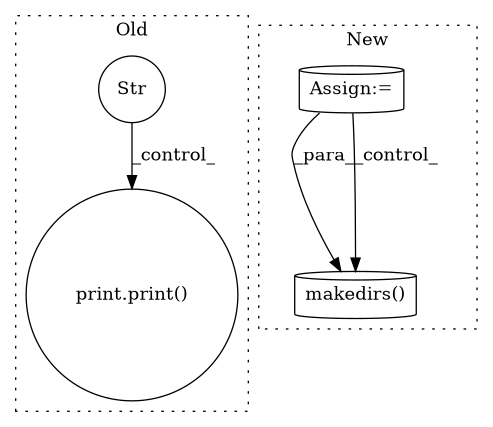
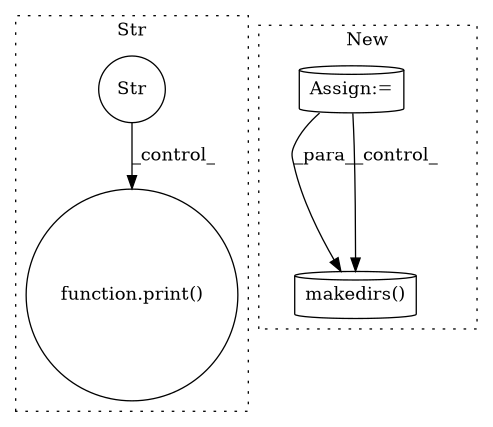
(132, 31) -> (132, 31)
(132, 295) -> (132, 295)
